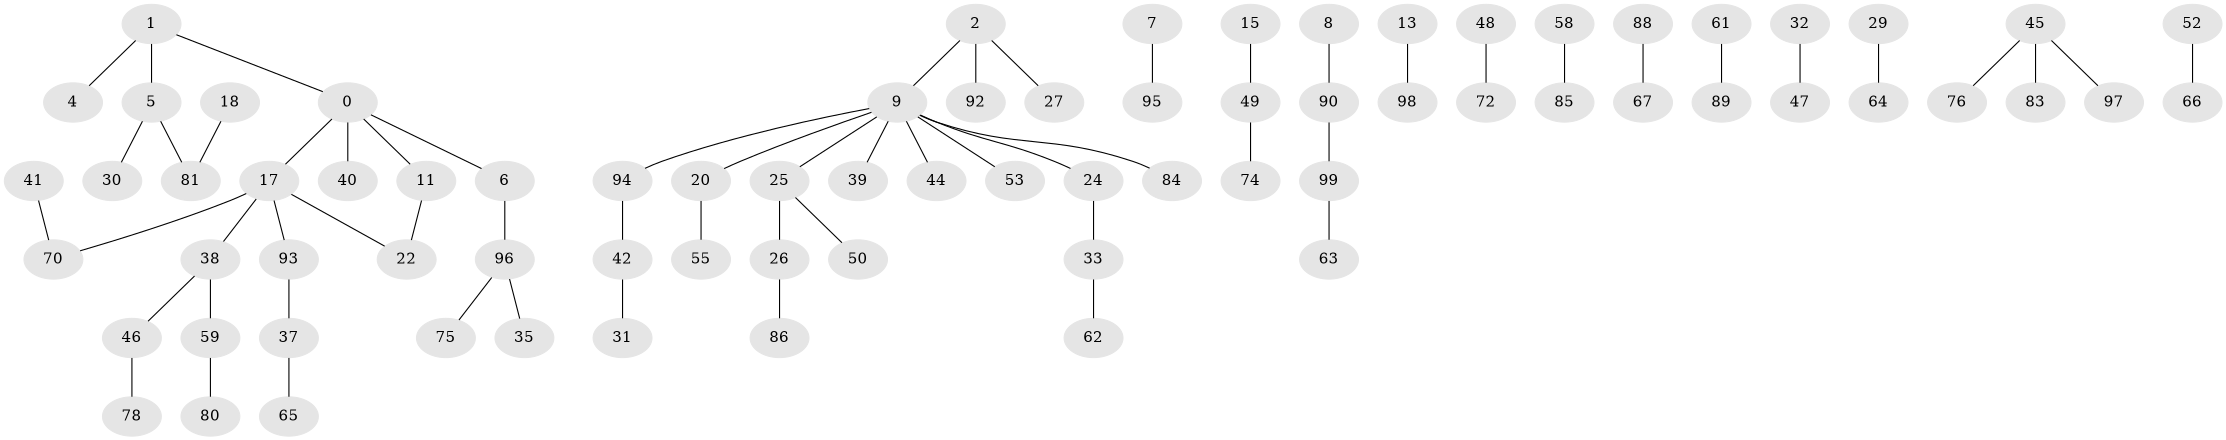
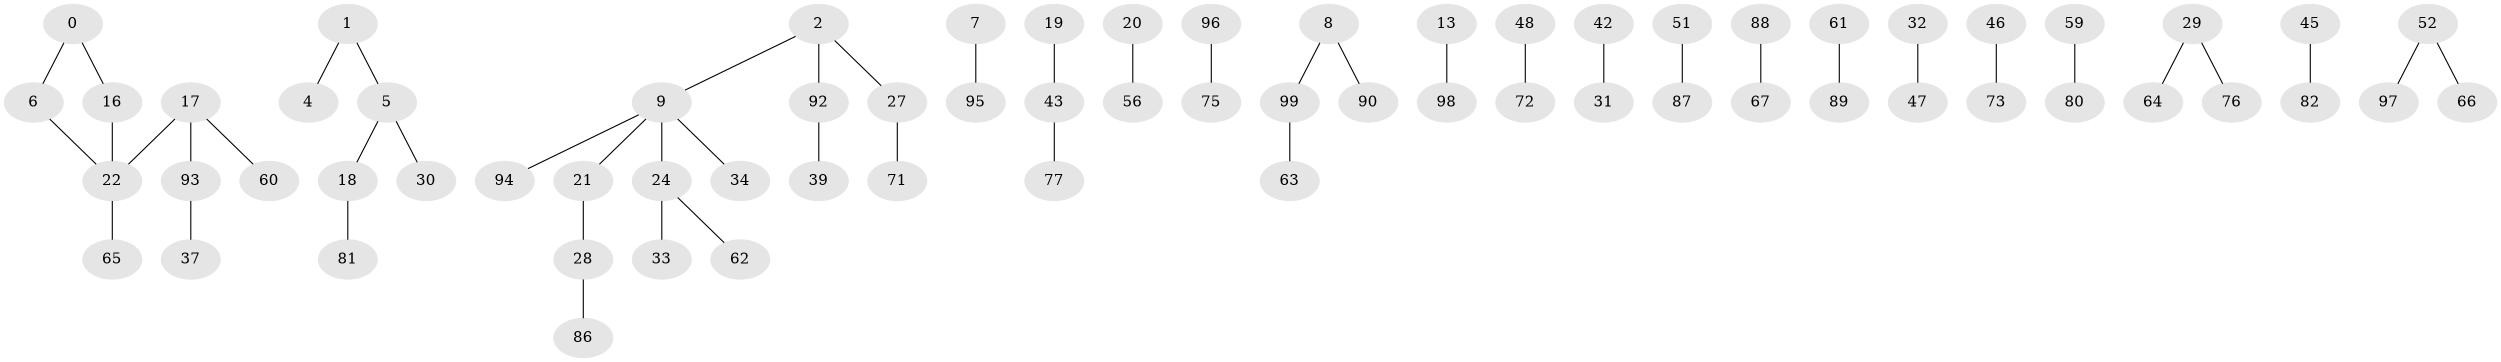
(1251, 24) -> (1054, 24)
(1565, 24) -> (1682, 24)
(250, 63) -> none
(1996, 63) -> (2212, 63)
(2075, 63) -> (2408, 63)
(1251, 102) -> (1054, 102)
(1565, 102) -> (1682, 102)
(2036, 102) -> (2310, 102)
(797, 139) -> none
(171, 142) -> (367, 142)
(309, 142) -> none
(878, 142) -> (819, 142)
(1329, 142) -> (1309, 63)
(34, 181) -> none
(348, 181) -> none
(426, 181) -> (112, 102)
(780, 181) -> (583, 181)
none -> (897, 181)
(937, 181) -> none
(1015, 181) -> none
(1172, 181) -> (740, 181)
(1251, 181) -> (1054, 181)
(505, 220) -> (73, 142)
(623, 220) -> none
(53, 259) -> (269, 181)
(210, 259) -> none
(701, 259) -> (1133, 102)
(780, 259) -> (583, 259)
(858, 259) -> none
(1094, 299) -> (701, 220)
(524, 338) -> none
(289, 377) -> (112, 220)
(132, 416) -> (1996, 102)
